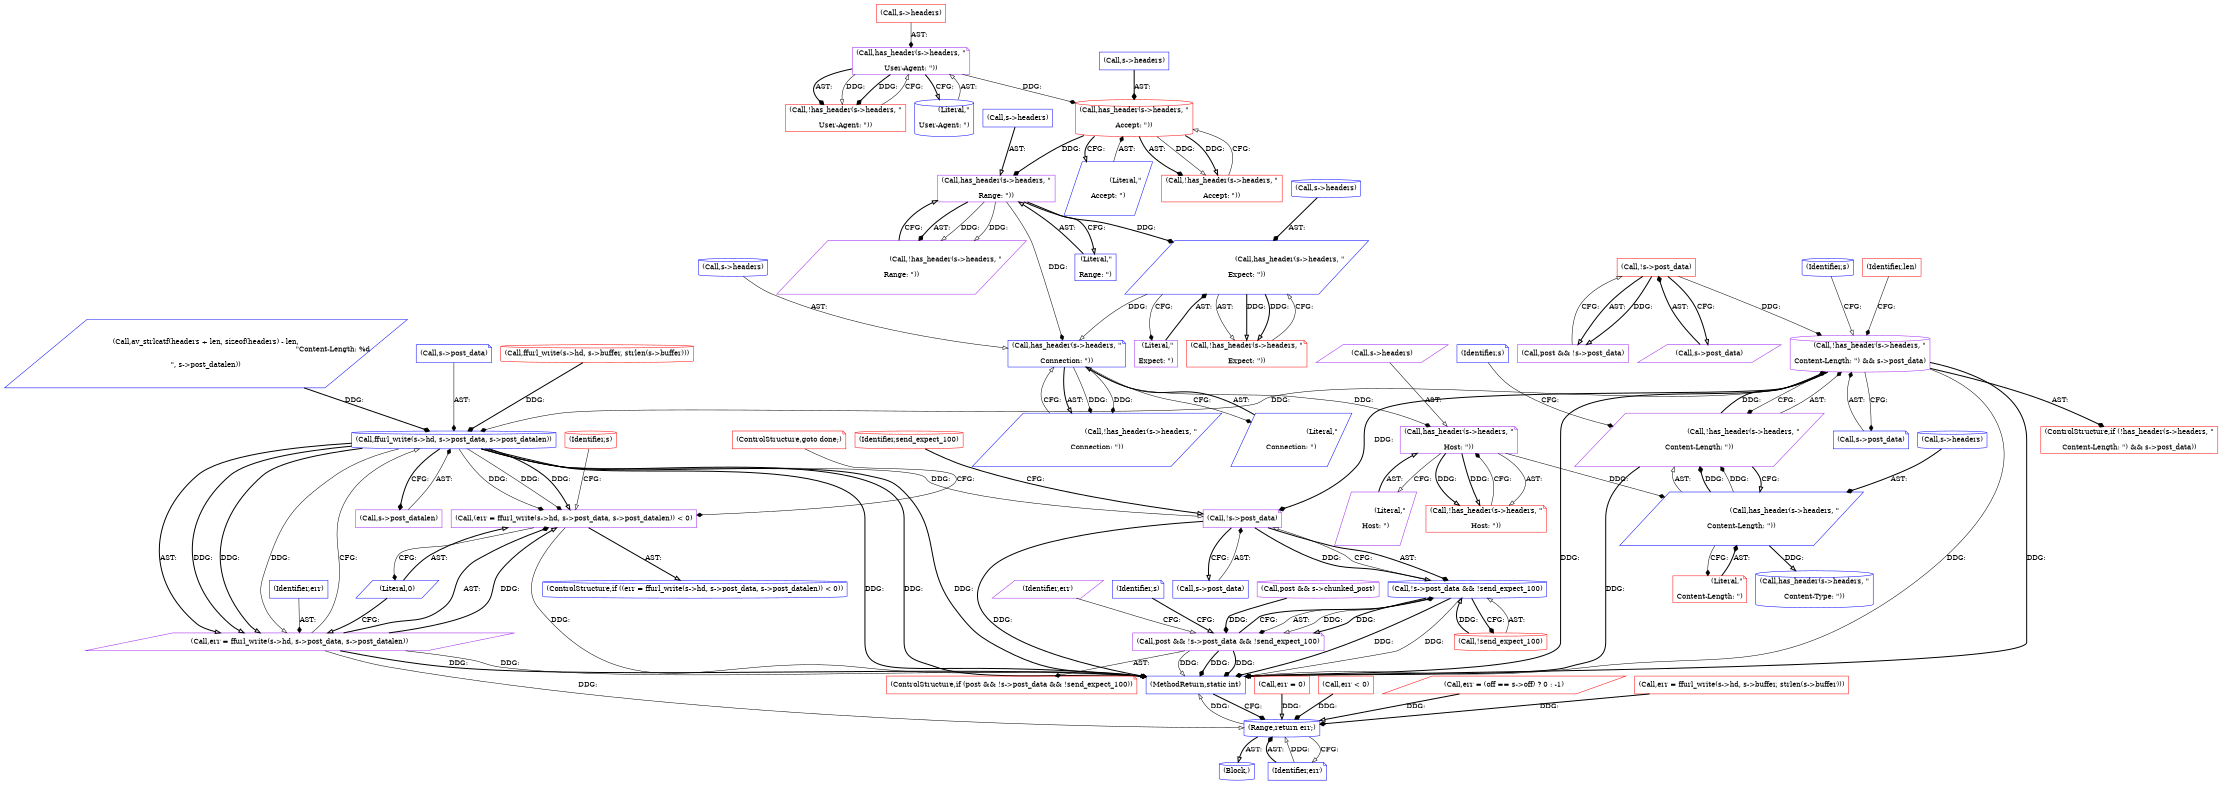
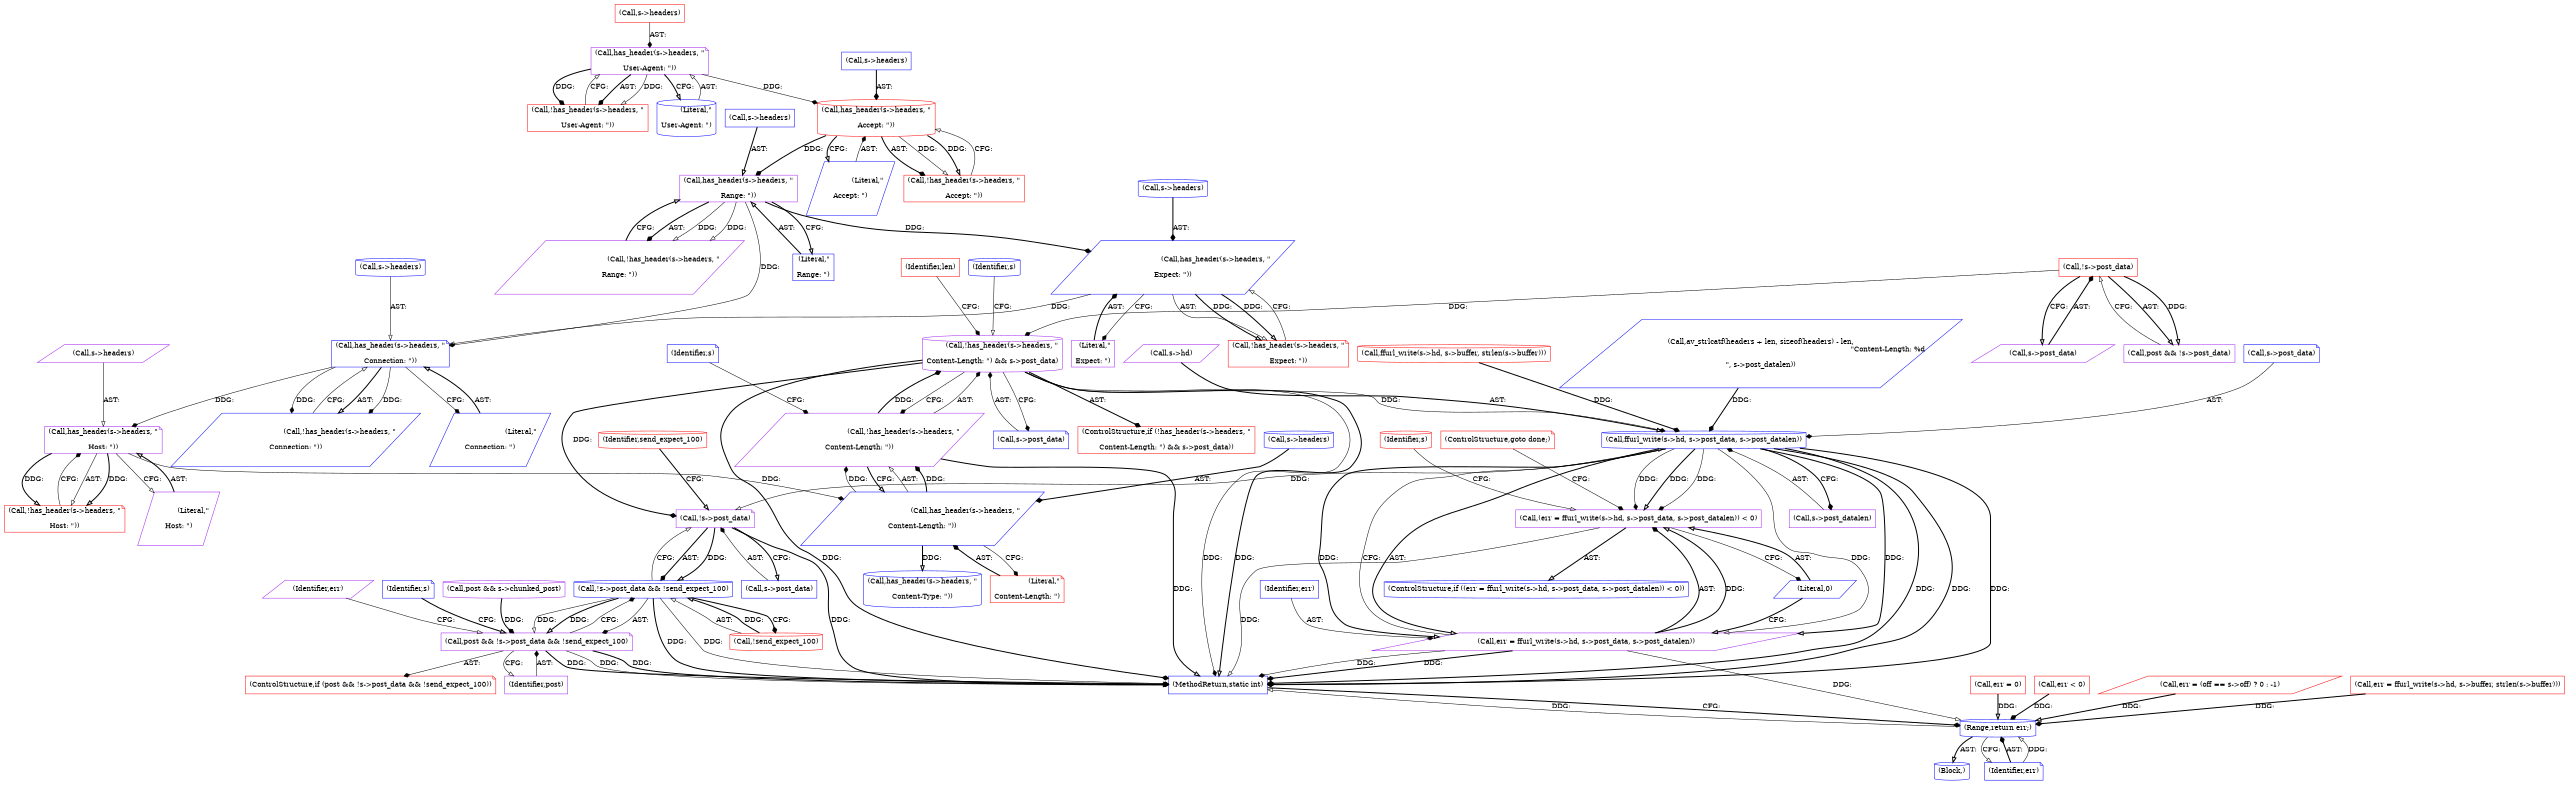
none -> (1171, 354)
(1301, 610) -> (600, 617)
none -> (536, 685)
